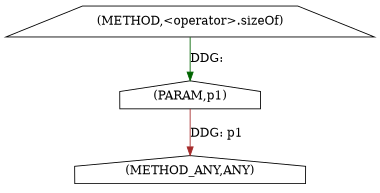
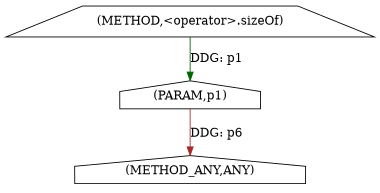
(209, 59) -> (216, 59)
(216, 134) -> (216, 134)
